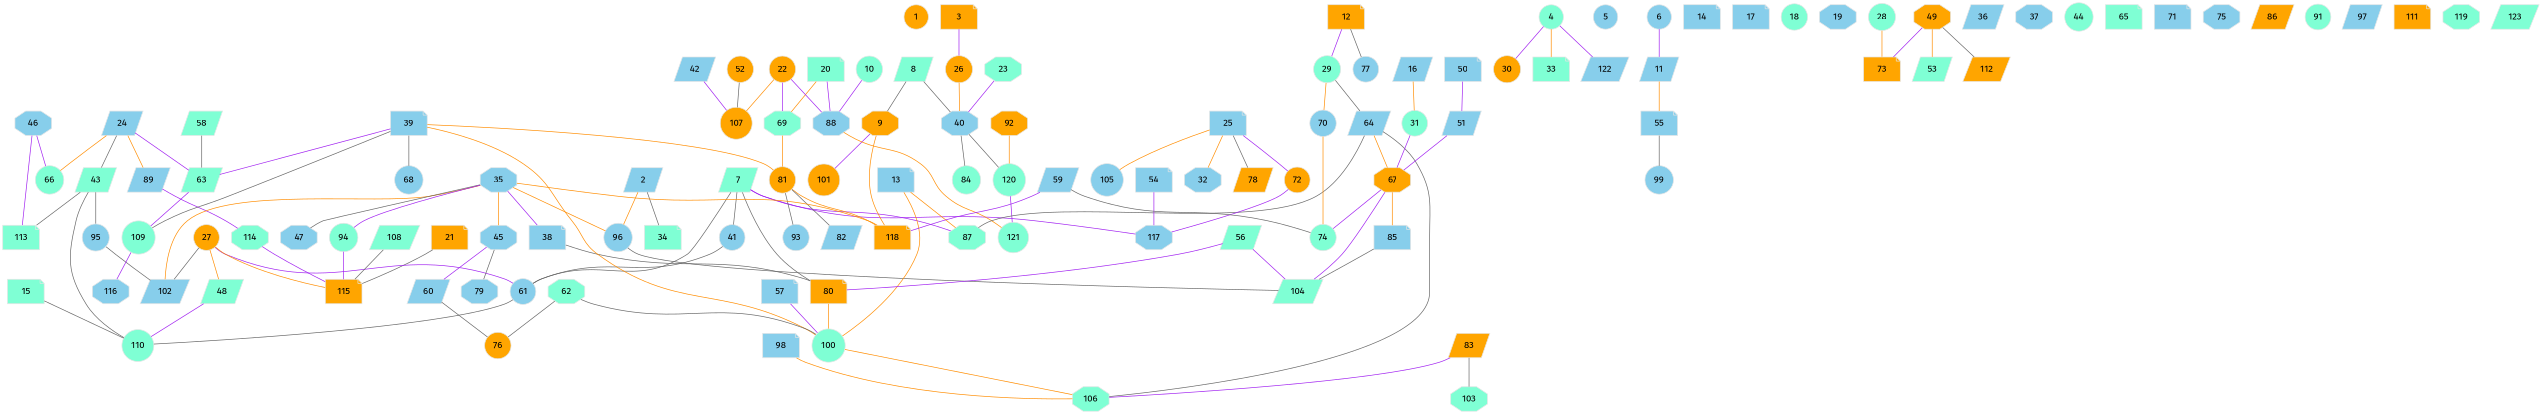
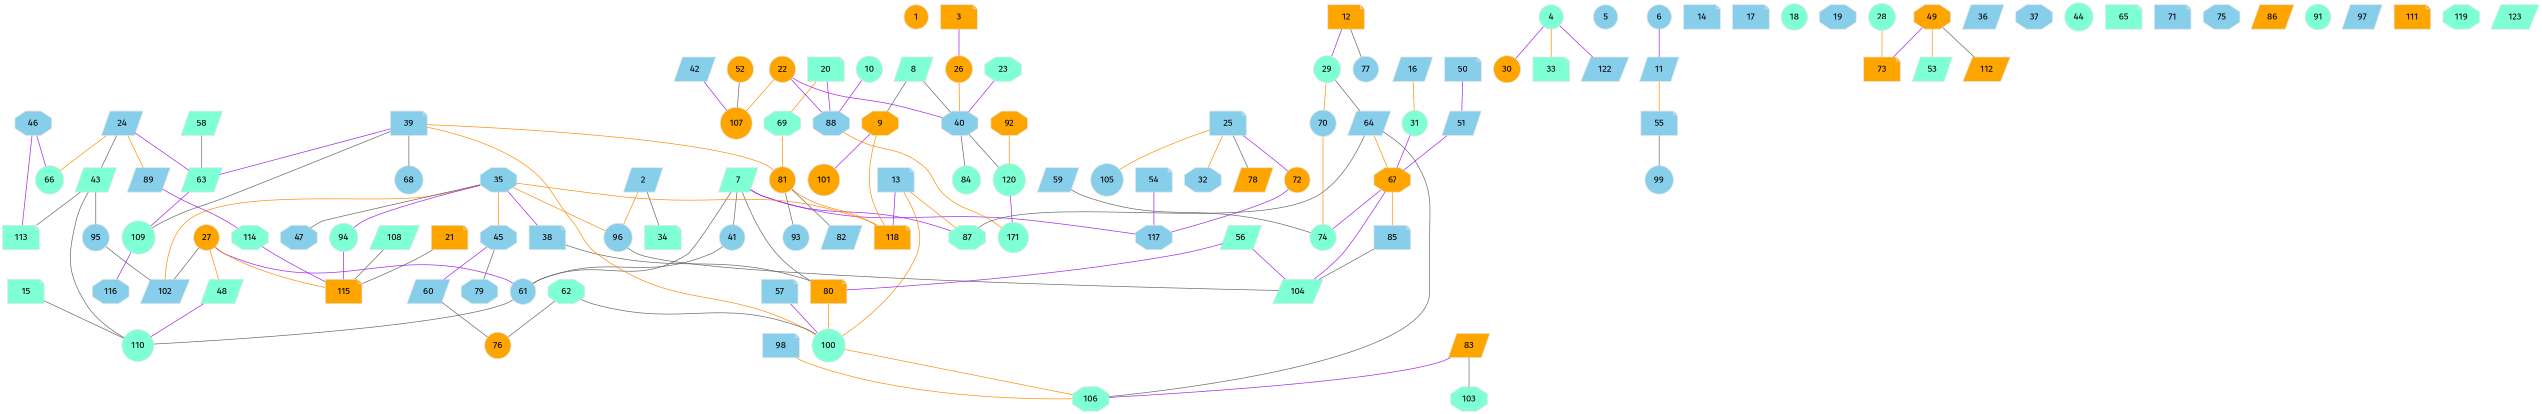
(782, 97) -> (867, 100)
(986, 211) -> (894, 209)
(1013, 237) -> (1013, 237)
